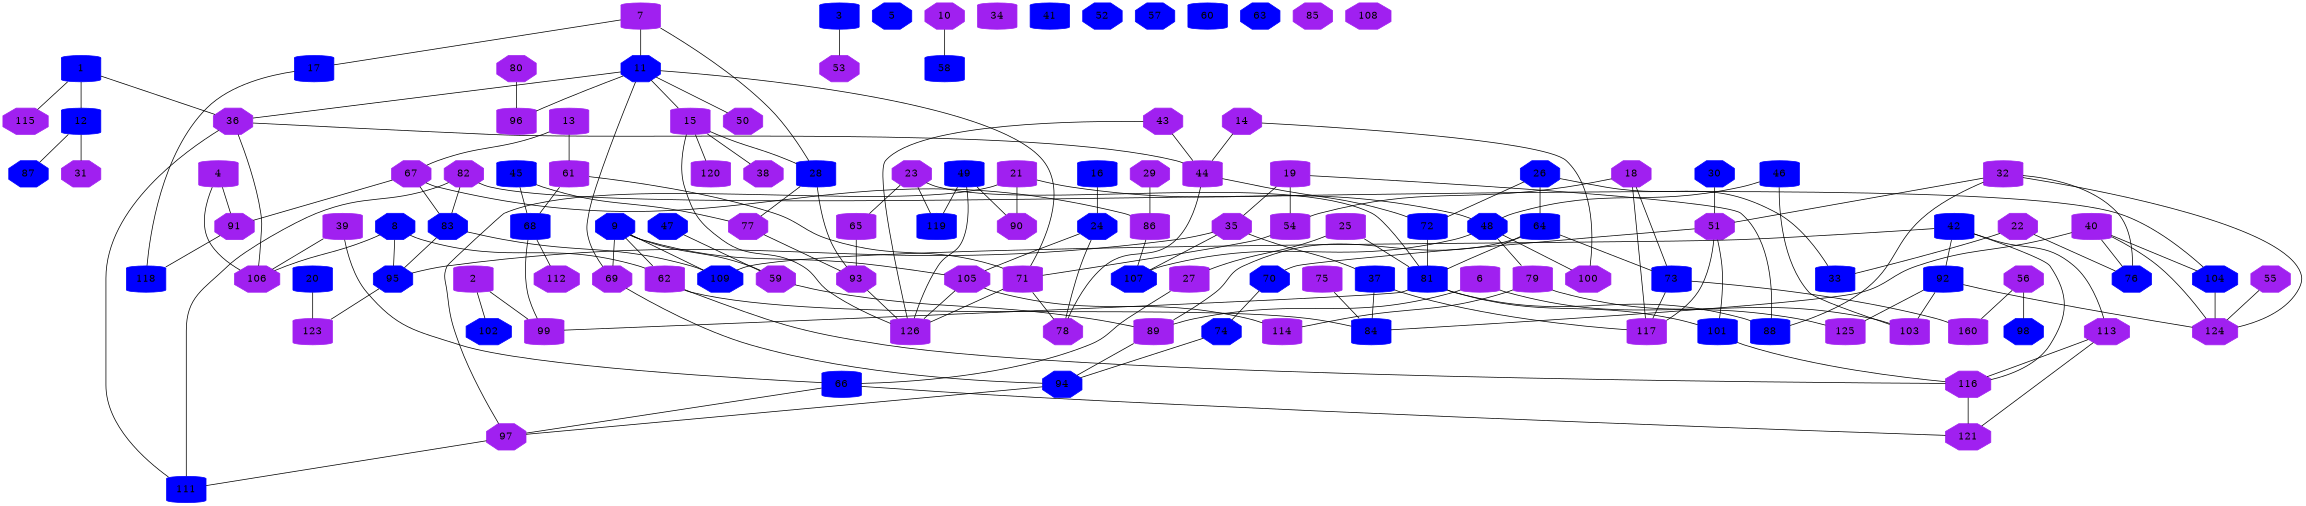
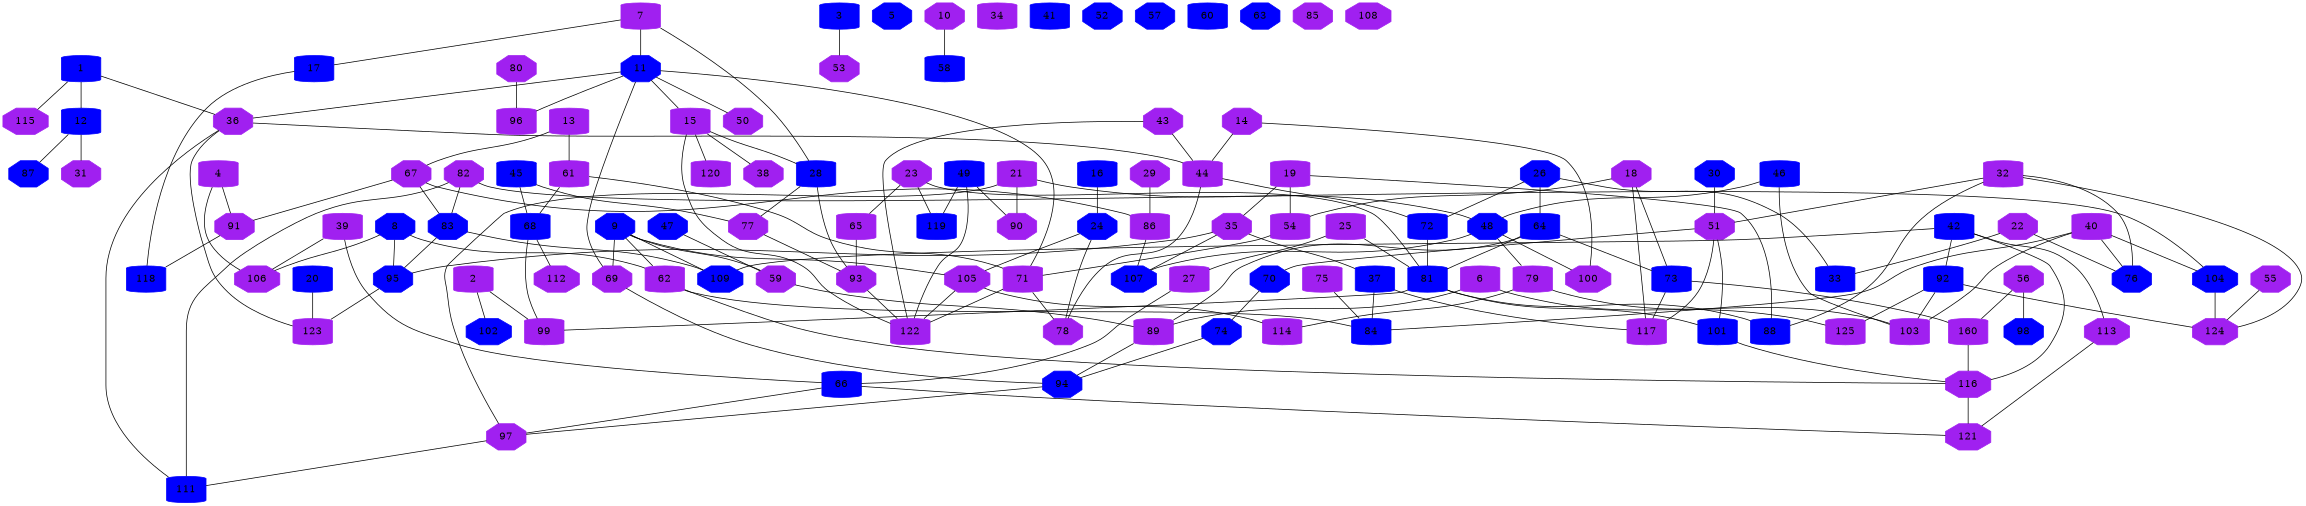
(258, 199) -> (202, 239)
(2164, 271) -> (1995, 267)
(910, 332) -> (910, 332)
(2050, 354) -> (1968, 358)
